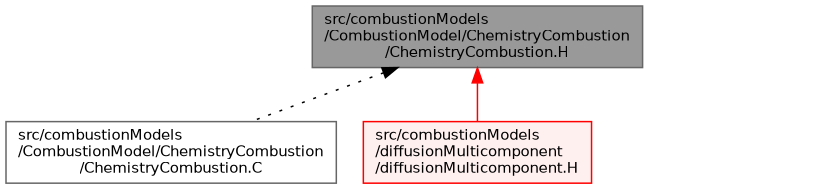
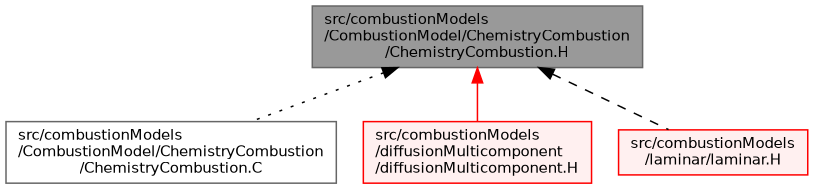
none -> (713, 152)
